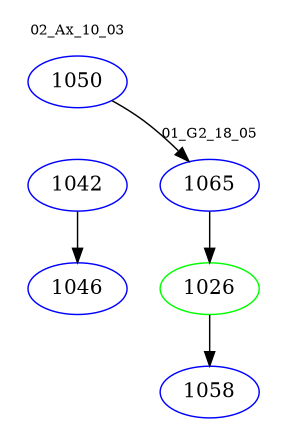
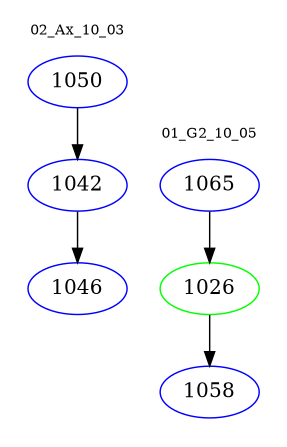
(158, 132) -> (78, 127)
(210, 134) -> (210, 134)
